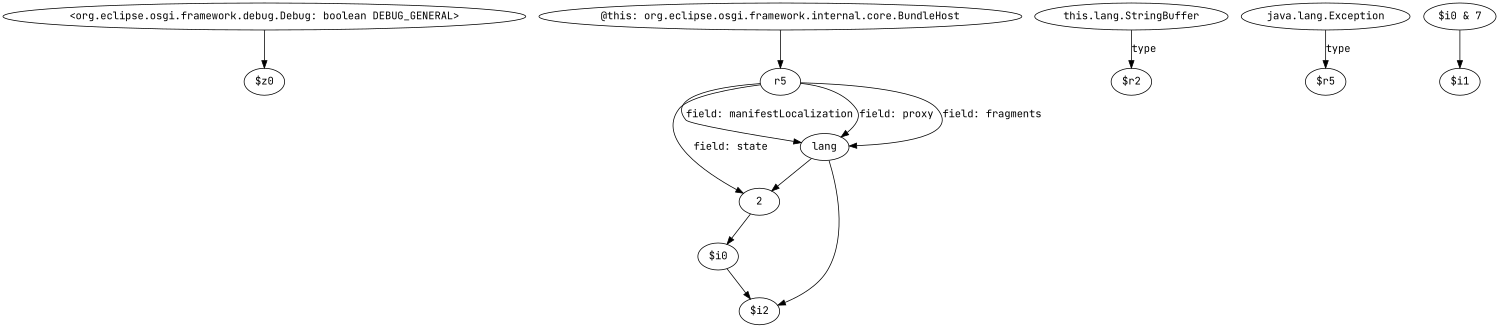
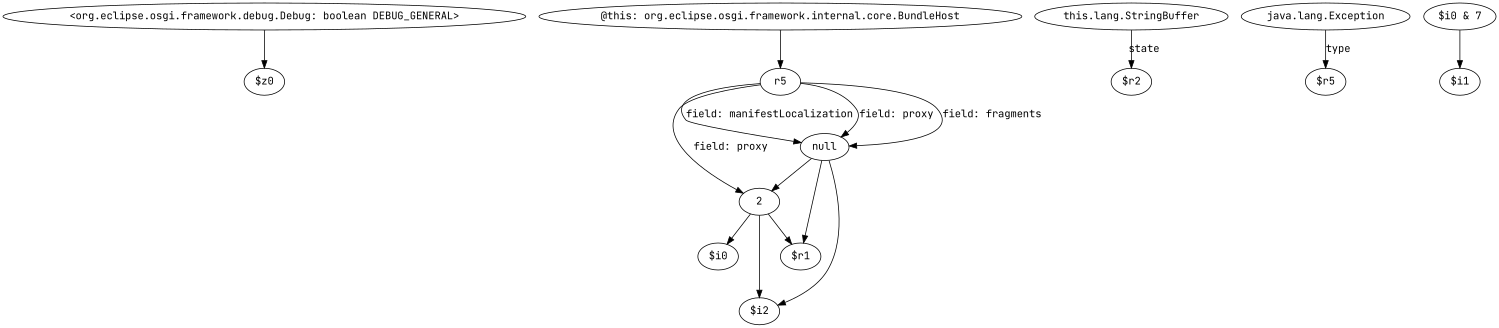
(1144, 49) -> (1144, 49)
(731, 147) -> (731, 147)
(825, 147) -> (825, 147)
none -> (801, 256)
(736, 281) -> (759, 253)
